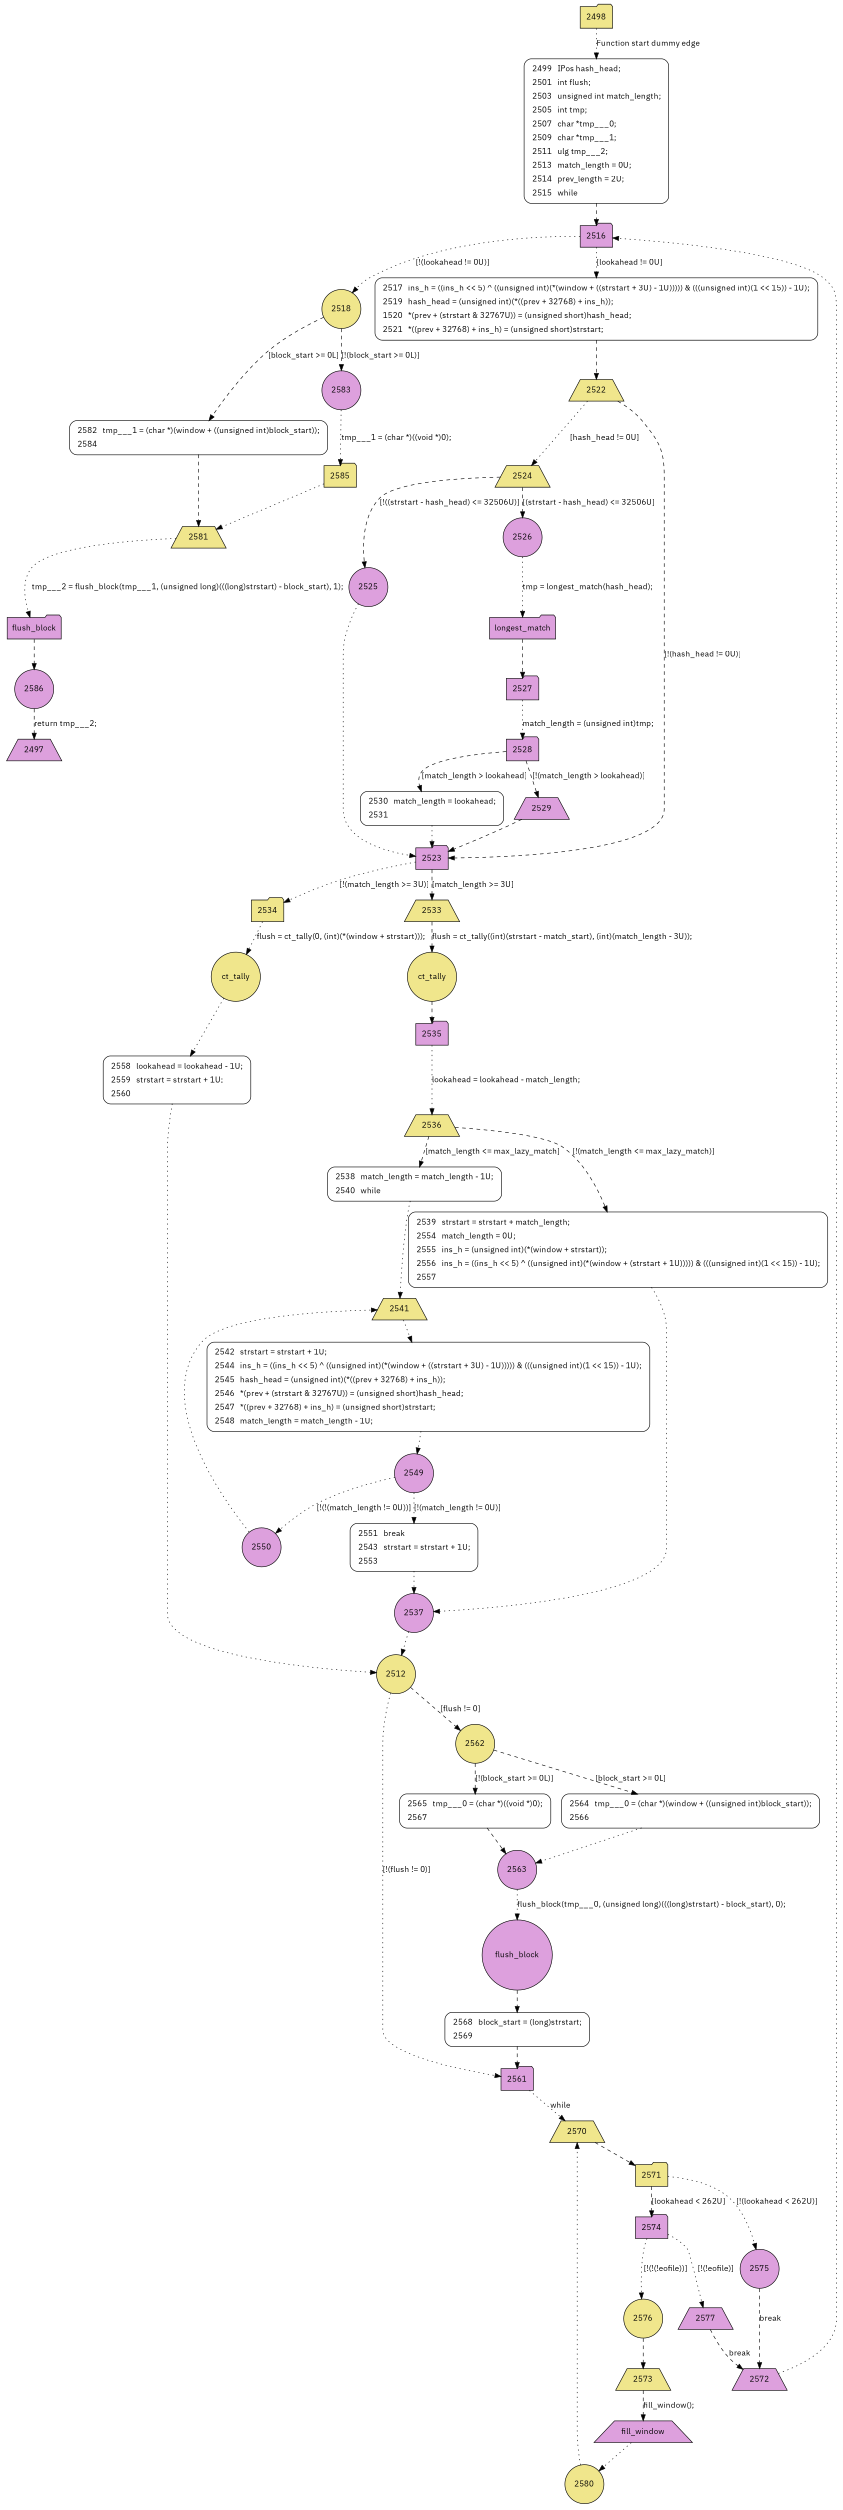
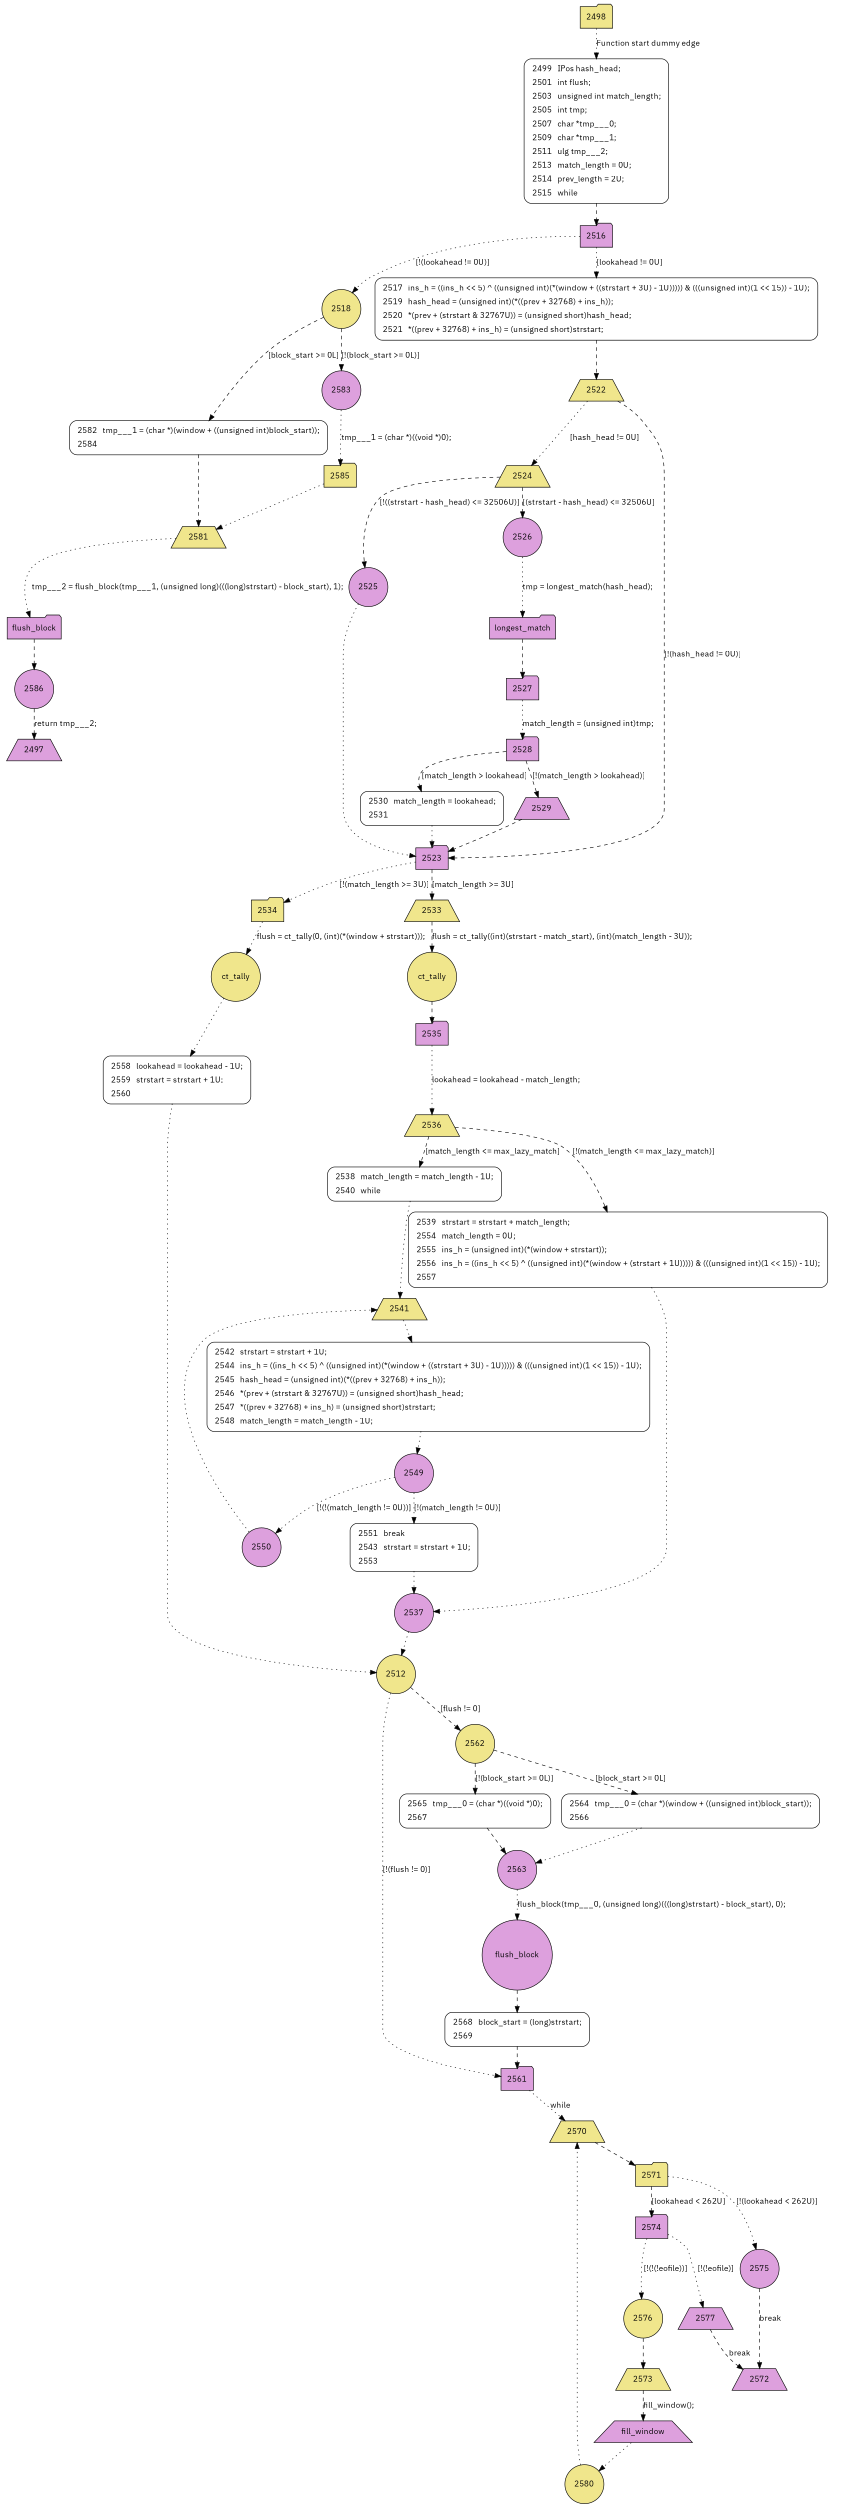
(393, 316) -> (393, 316)
(836, 1234) -> none
